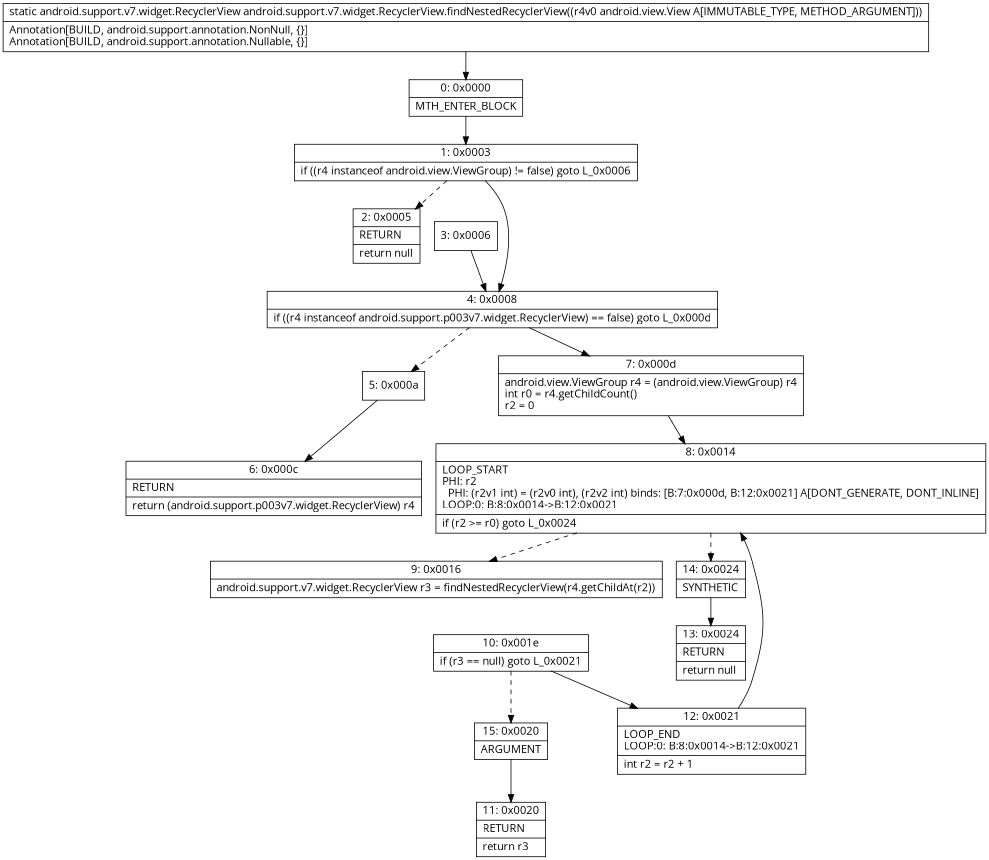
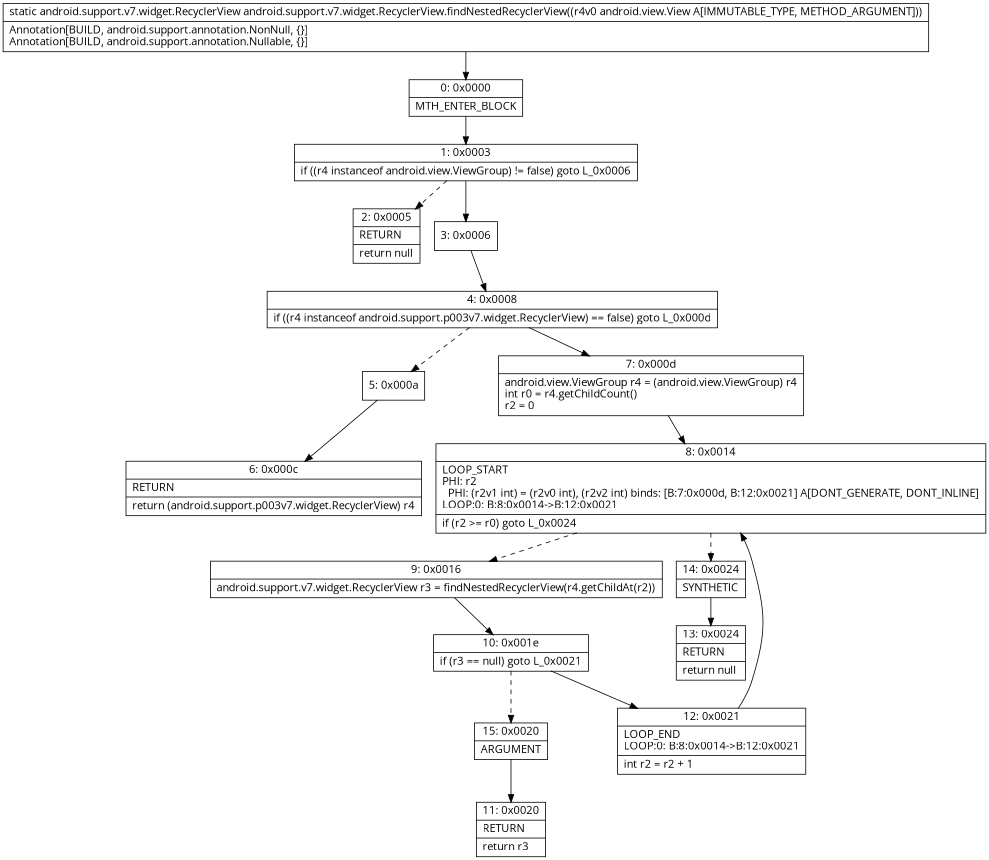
(508, 229) -> (466, 197)
none -> (471, 614)
